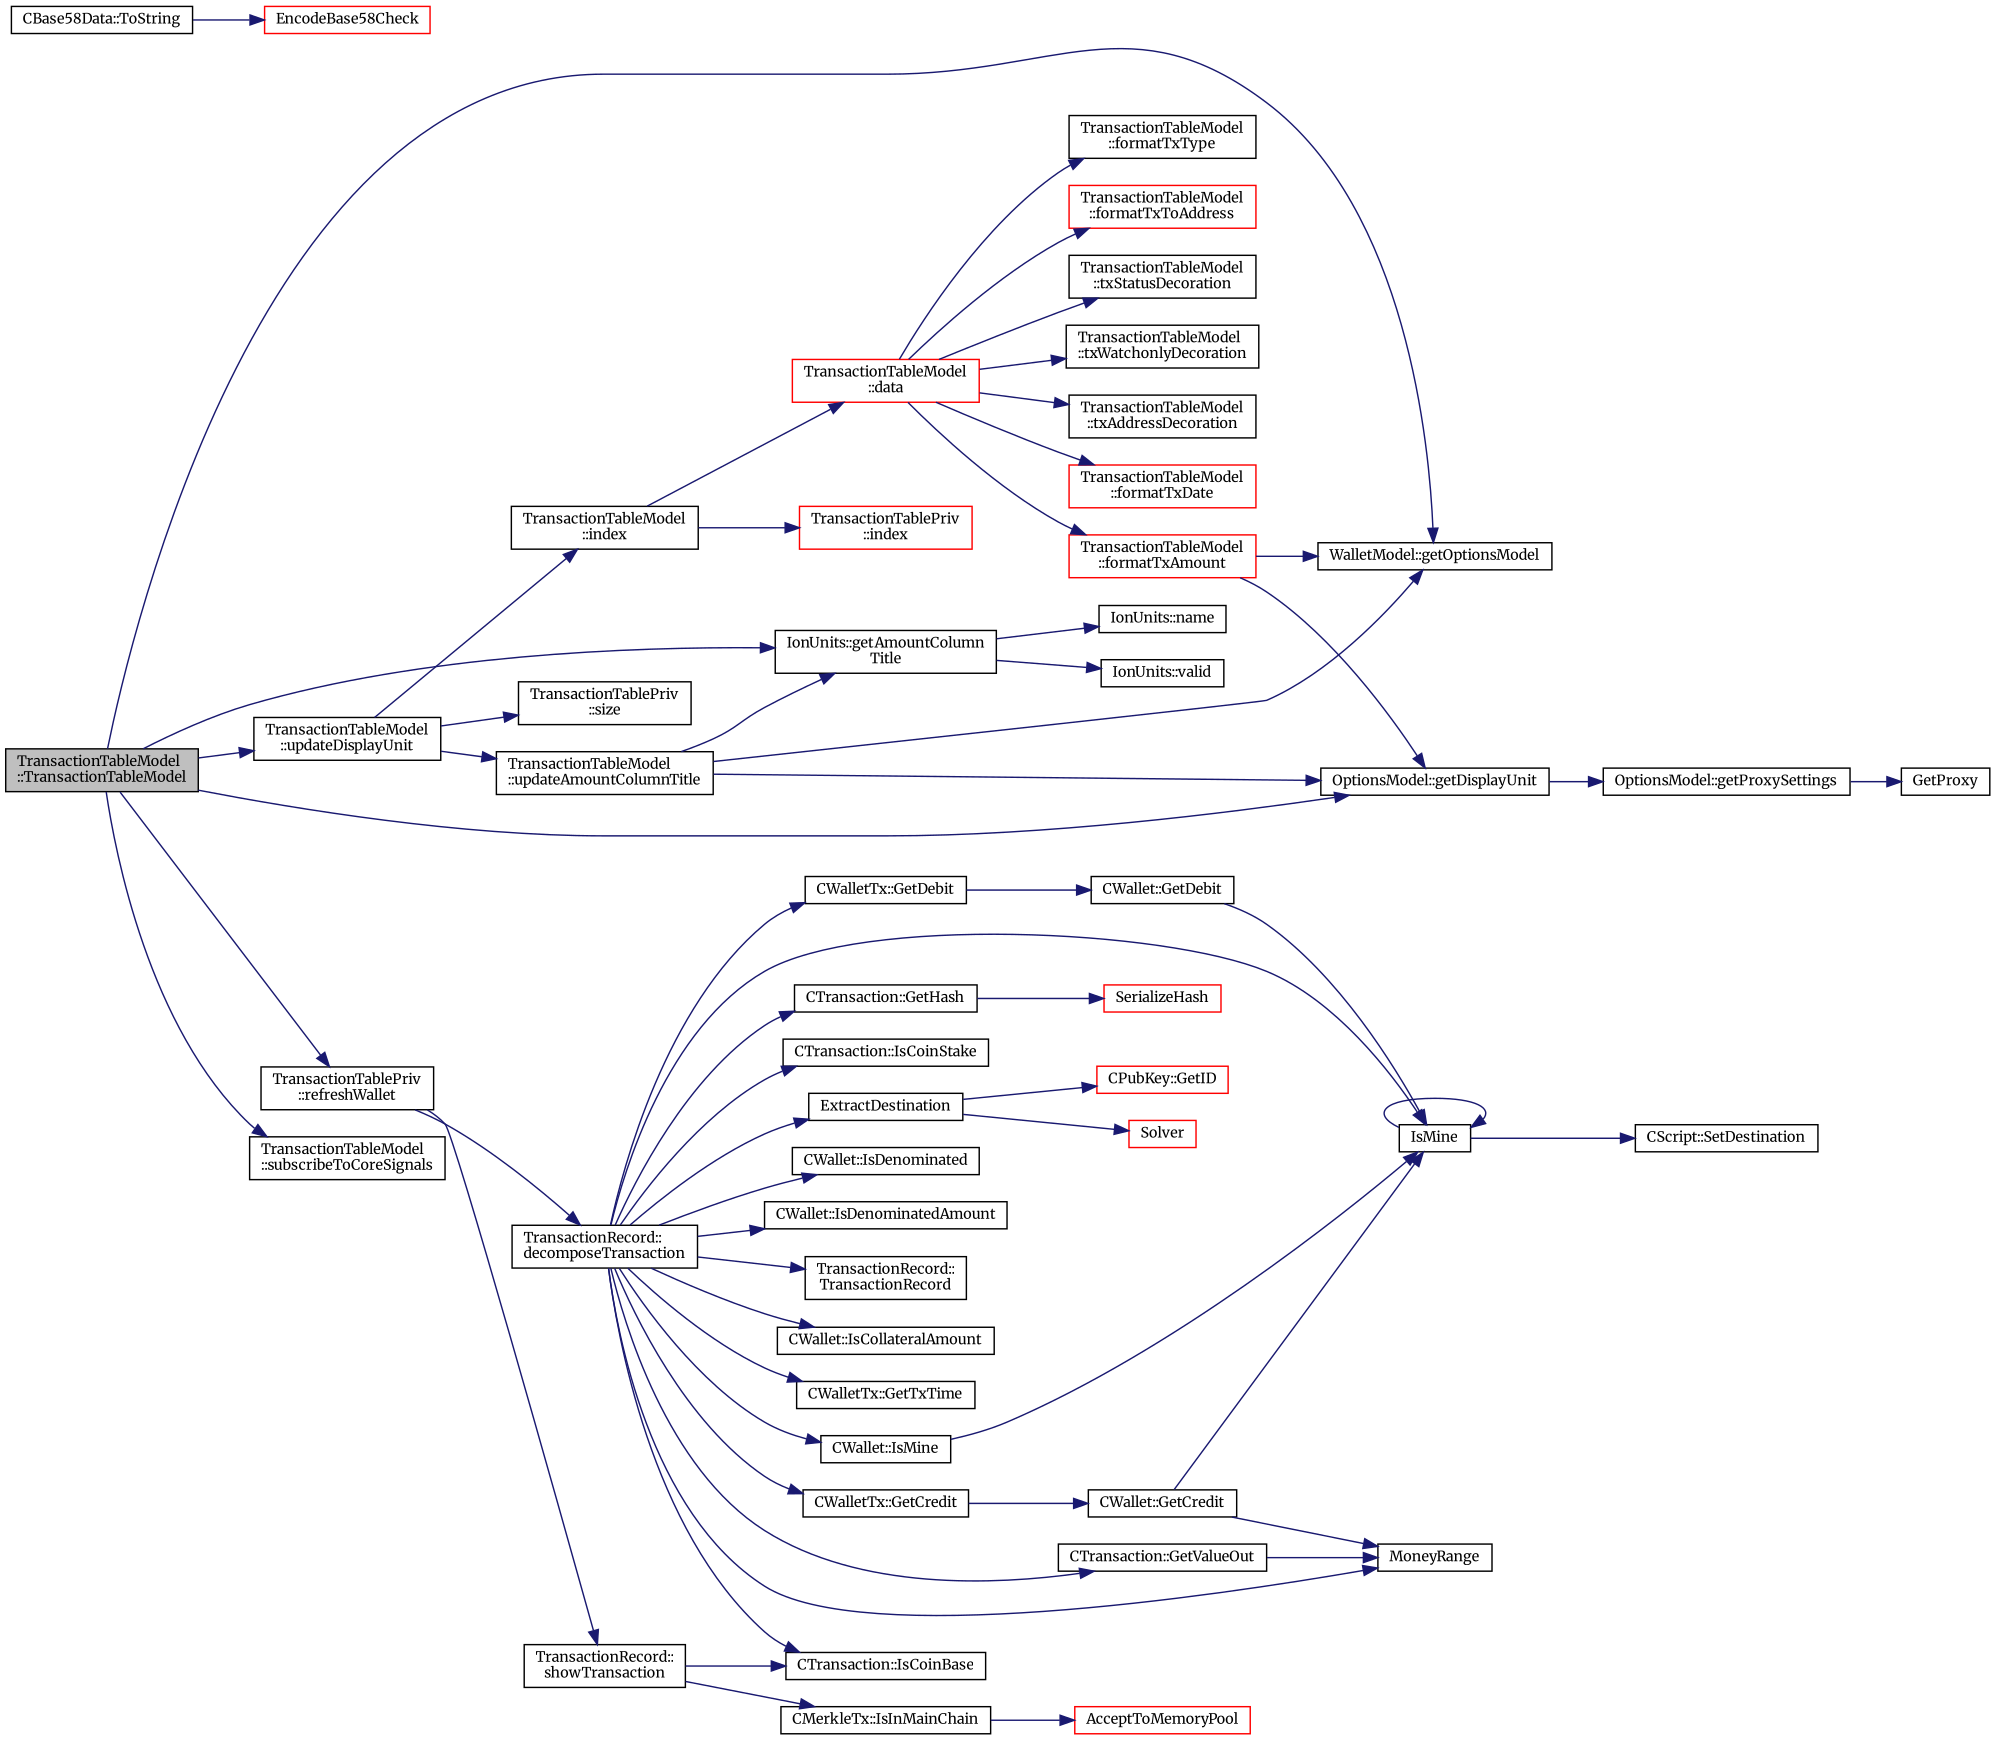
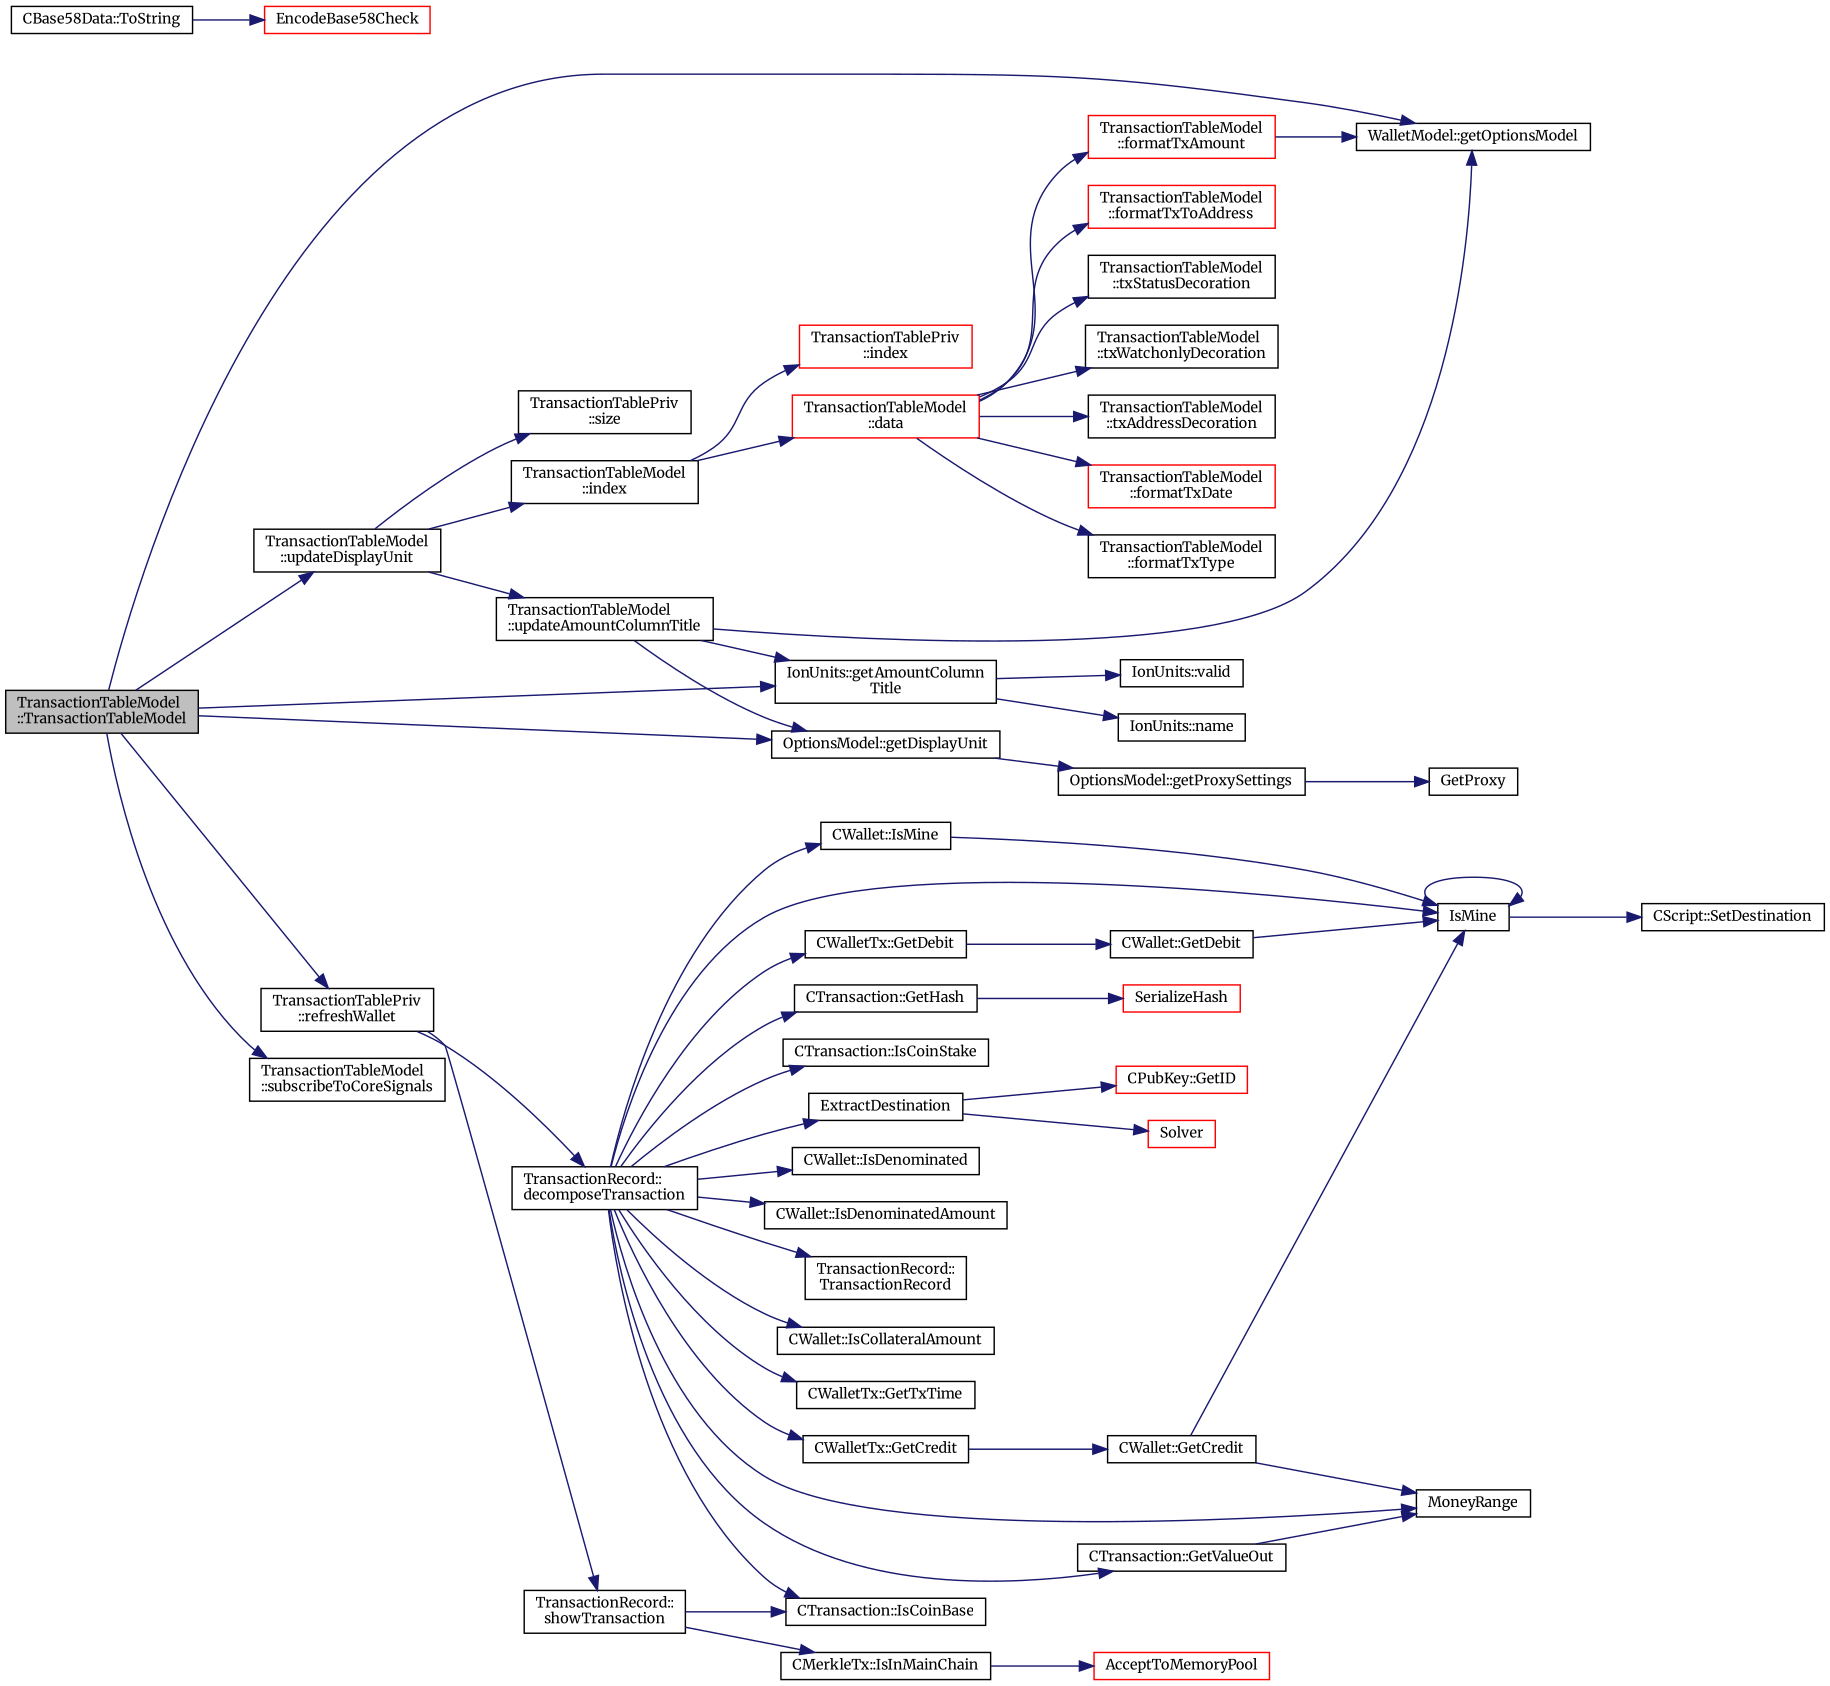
(1330, 647) -> none
